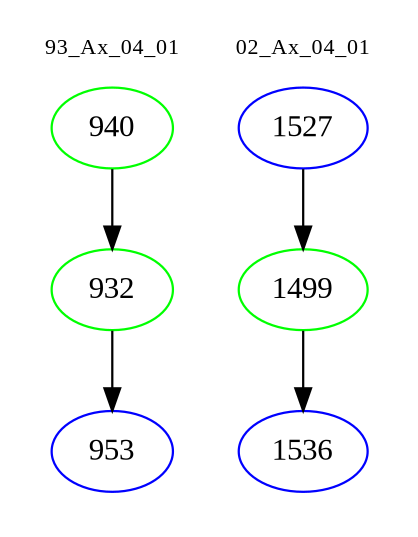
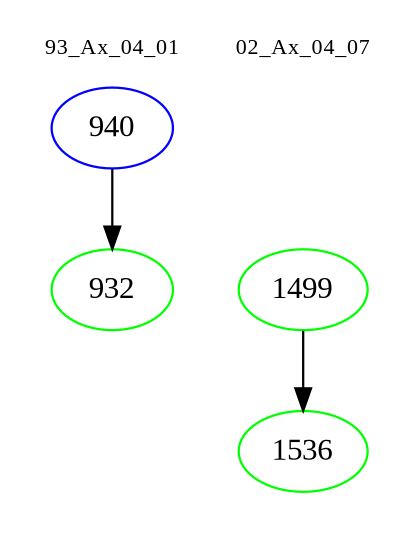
(304, 48) -> (304, 48)
(112, 128) -> (112, 128)
(303, 128) -> none
(112, 451) -> none
(303, 451) -> (303, 451)
